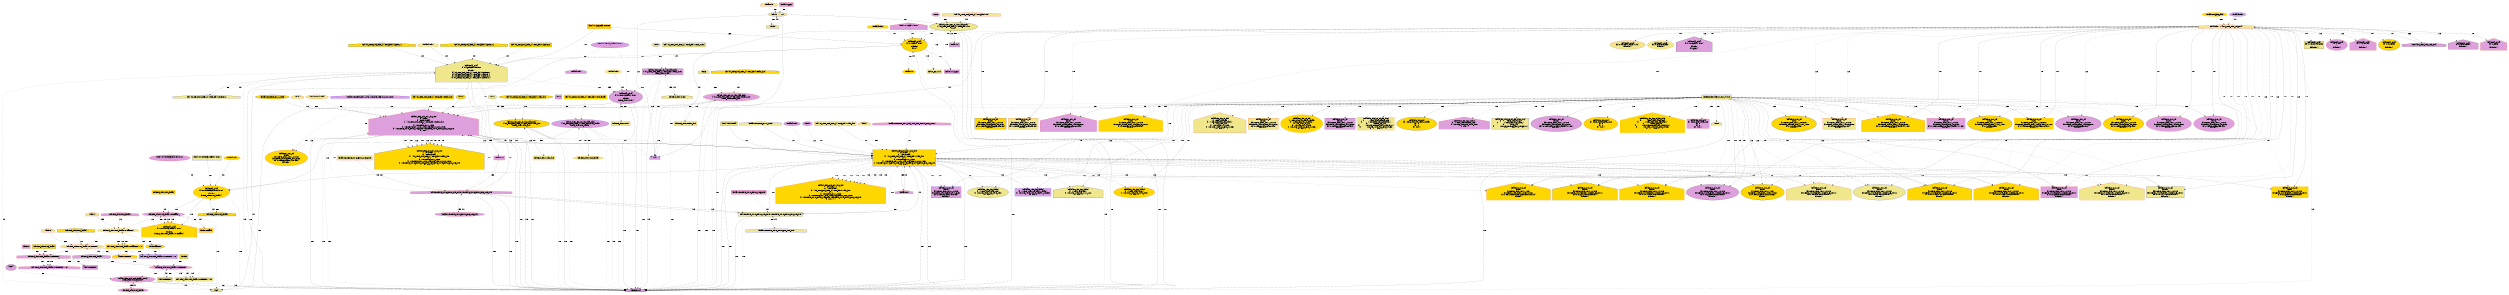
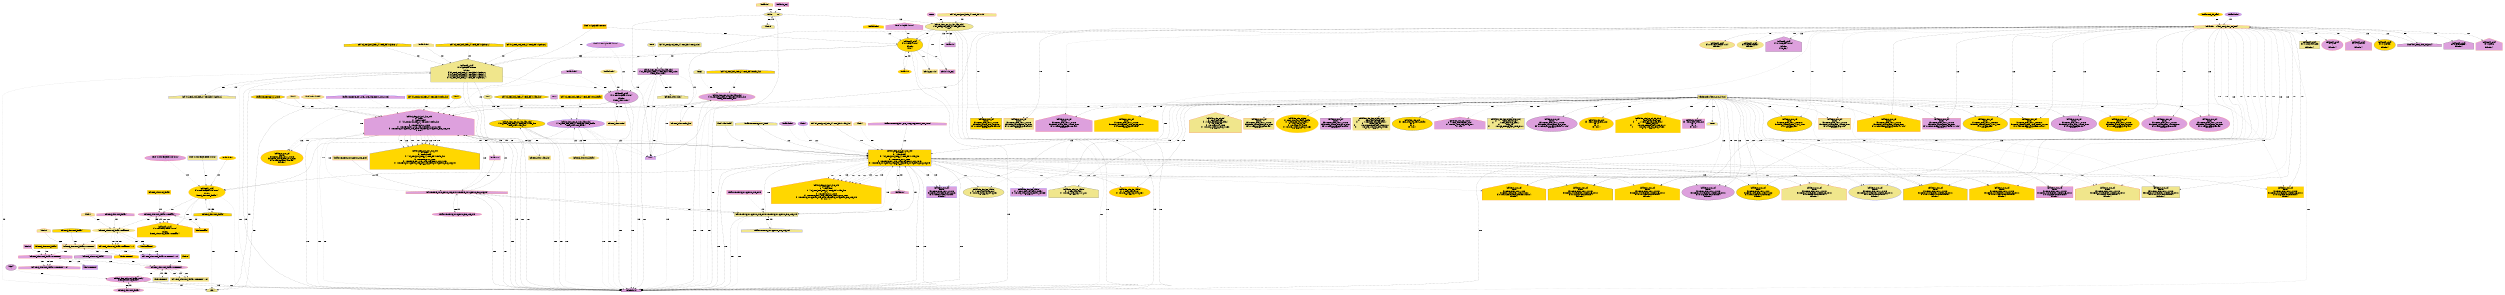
(82, 247) -> (79, 247)
